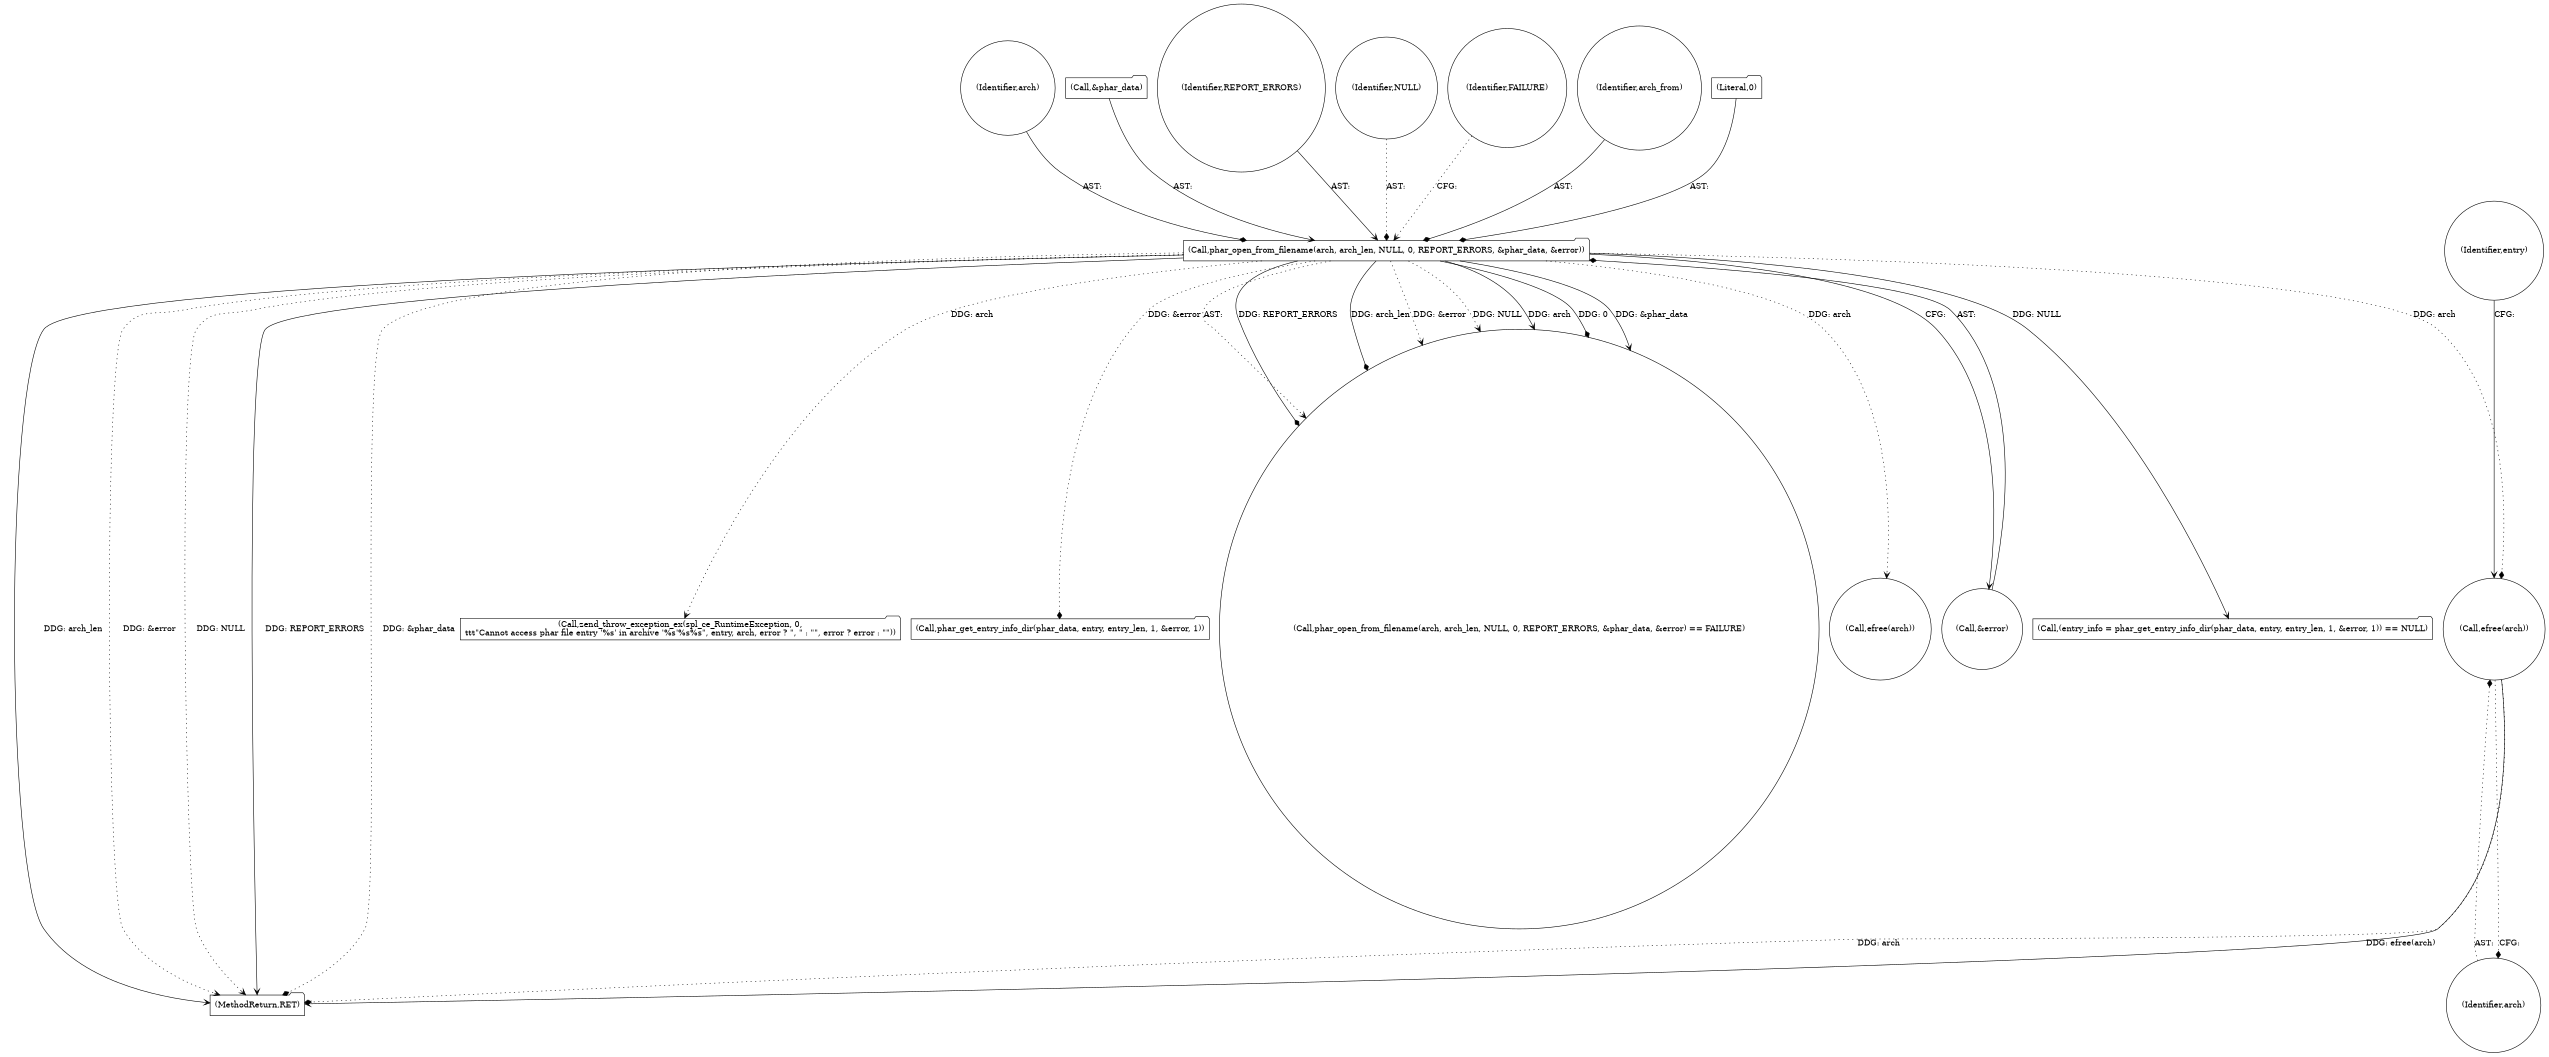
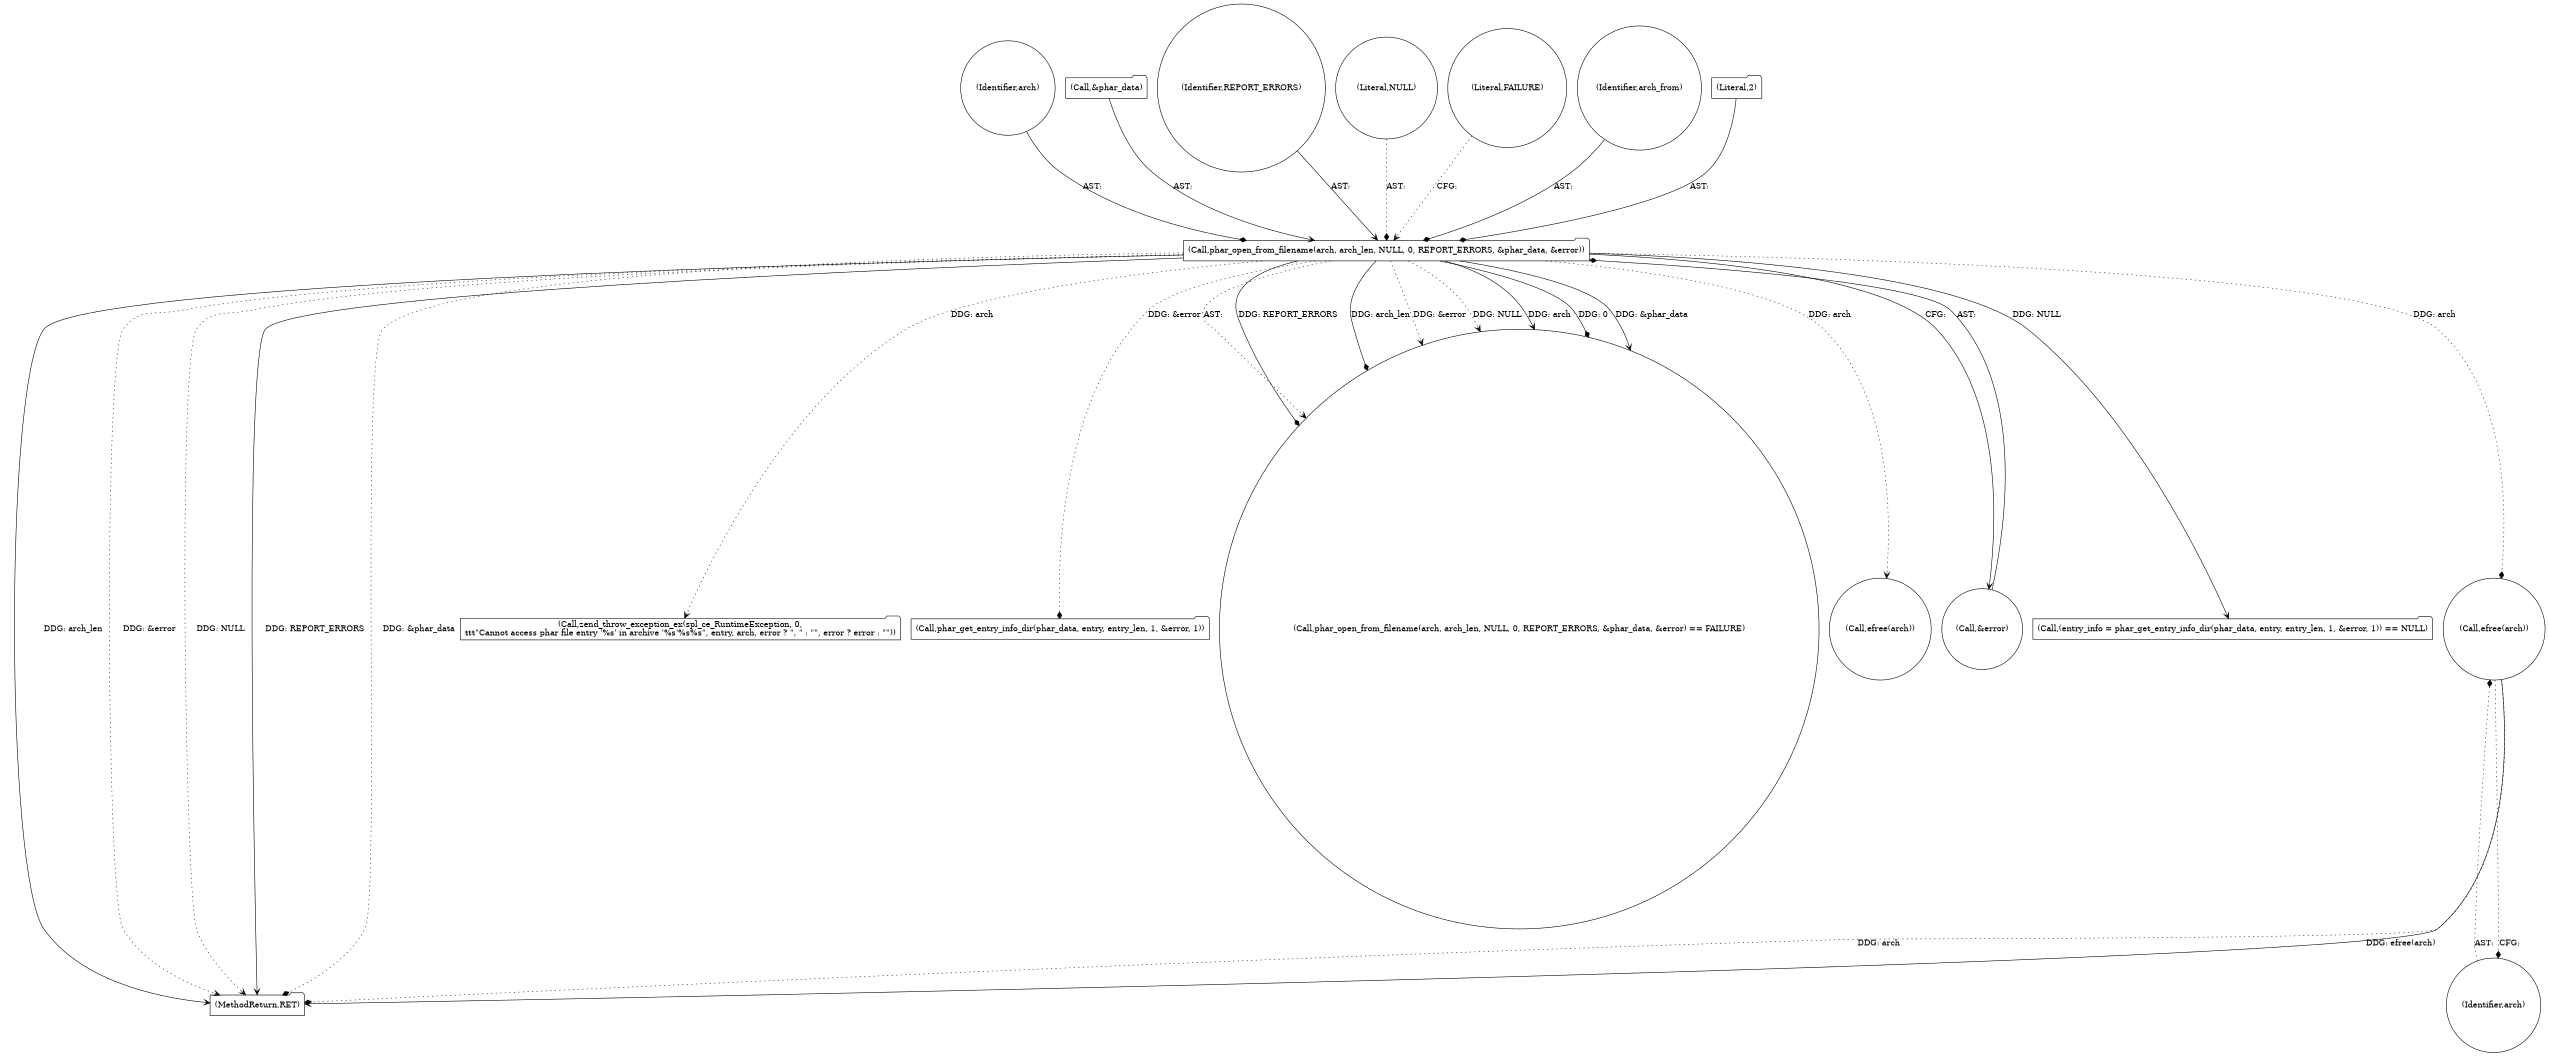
(1387, 88) -> (1387, 88)
(1507, 88) -> (1507, 88)
(1737, 88) -> (1737, 88)
(2494, 251) -> none
